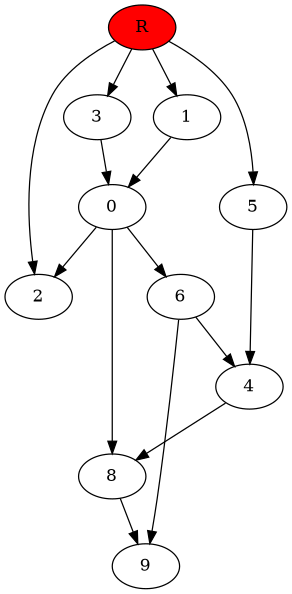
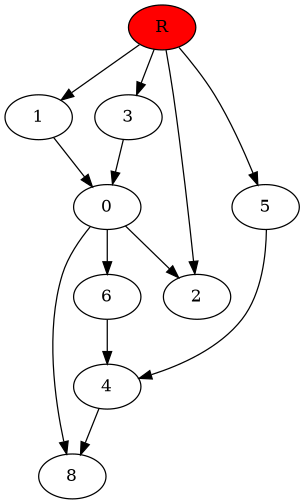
(146, 566) -> none
